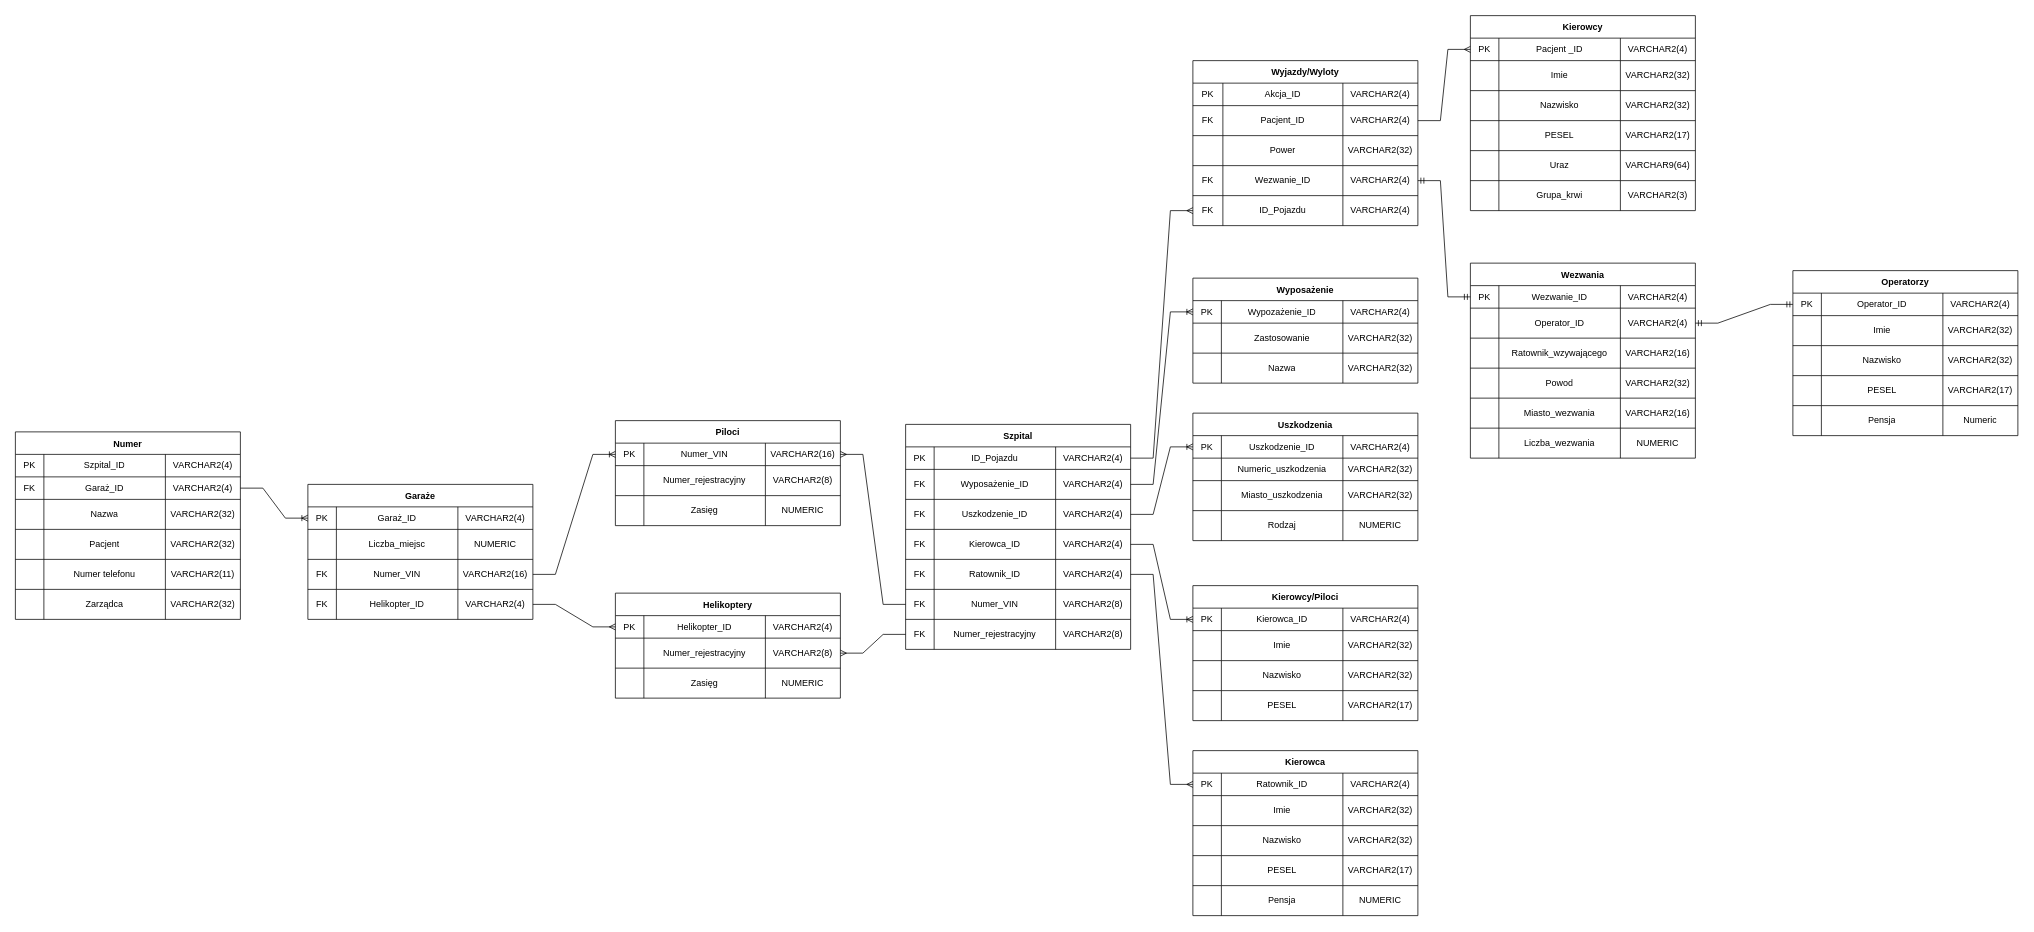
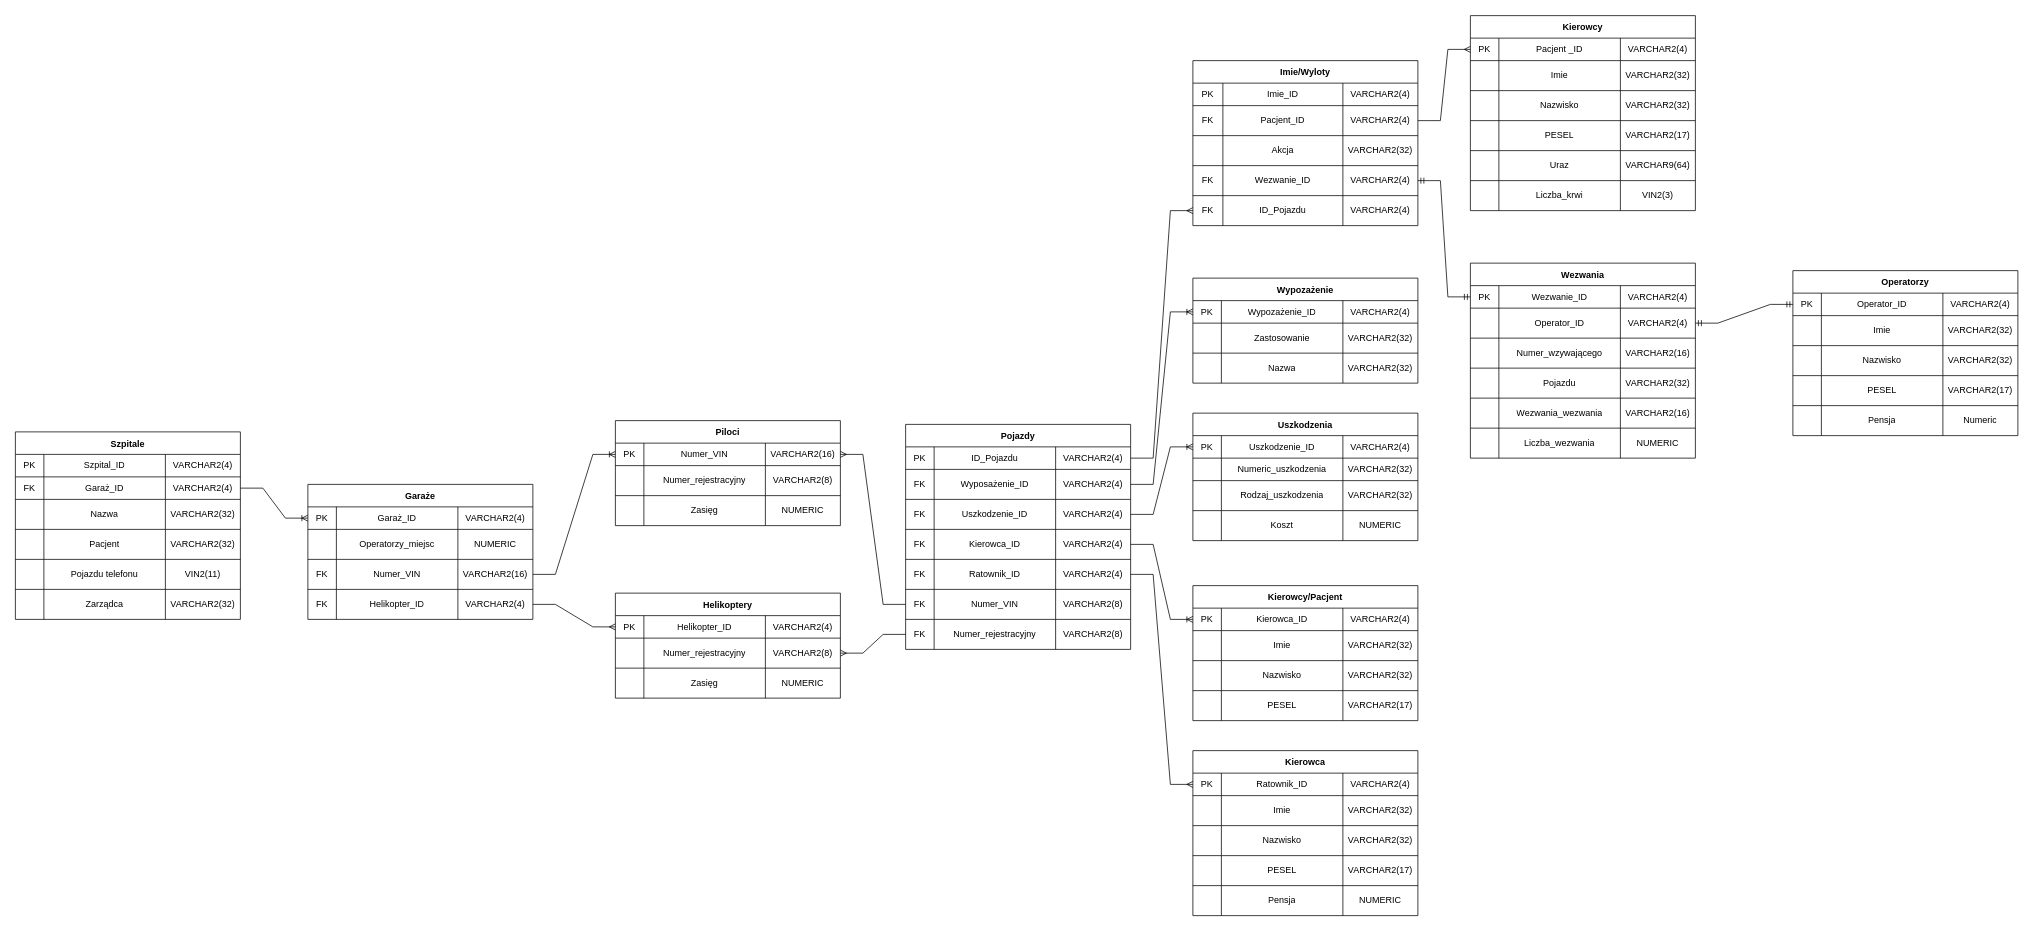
(1305, 72) -> (1305, 72)
(1283, 94) -> (1283, 94)
(1283, 150) -> (1283, 150)
(1560, 195) -> (1560, 195)
(1658, 195) -> (1658, 195)
(1305, 290) -> (1305, 290)
(1560, 353) -> (1560, 353)
(1560, 383) -> (1560, 383)
(1560, 413) -> (1560, 413)
(1018, 436) -> (1018, 436)
(128, 443) -> (128, 443)
(1282, 495) -> (1282, 495)
(1282, 525) -> (1282, 525)
(397, 544) -> (397, 544)
(105, 574) -> (105, 574)
(203, 574) -> (203, 574)
(1305, 597) -> (1305, 597)
